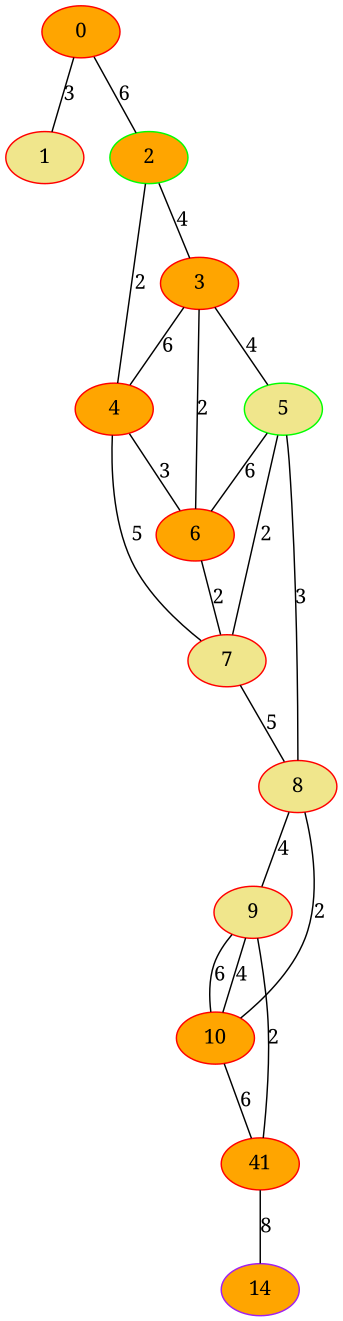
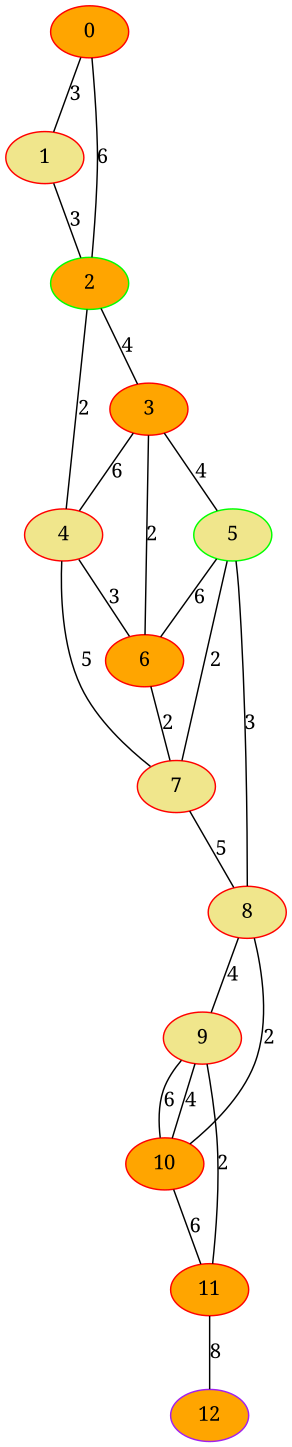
none -> (67, 221)
(114, 409) -> (64, 535)
(260, 1164) -> (210, 1290)
(260, 1290) -> (210, 1415)
